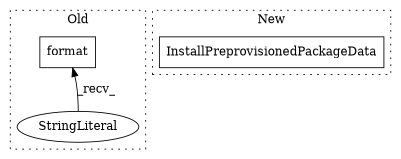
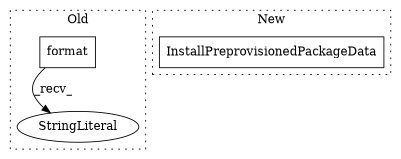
(78, 94) -> (33, 87)
